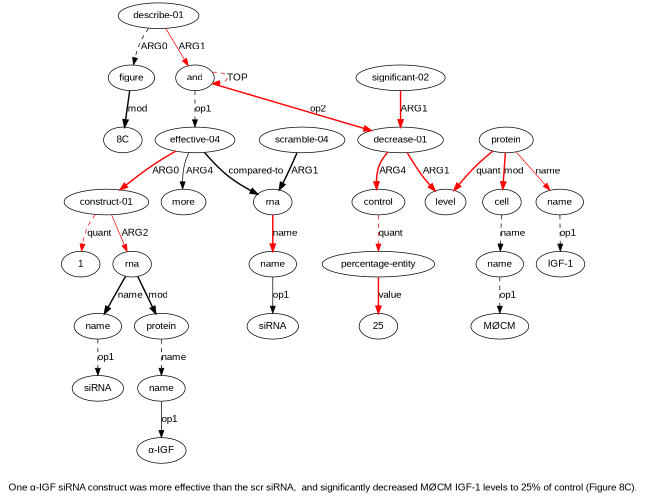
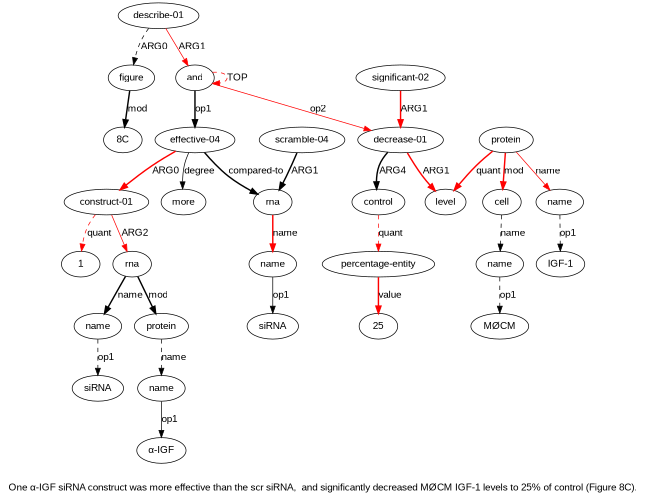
(195, 105) -> (195, 105)
(288, 106) -> (288, 106)
(379, 166) -> (379, 166)
(200, 171) -> (200, 171)
